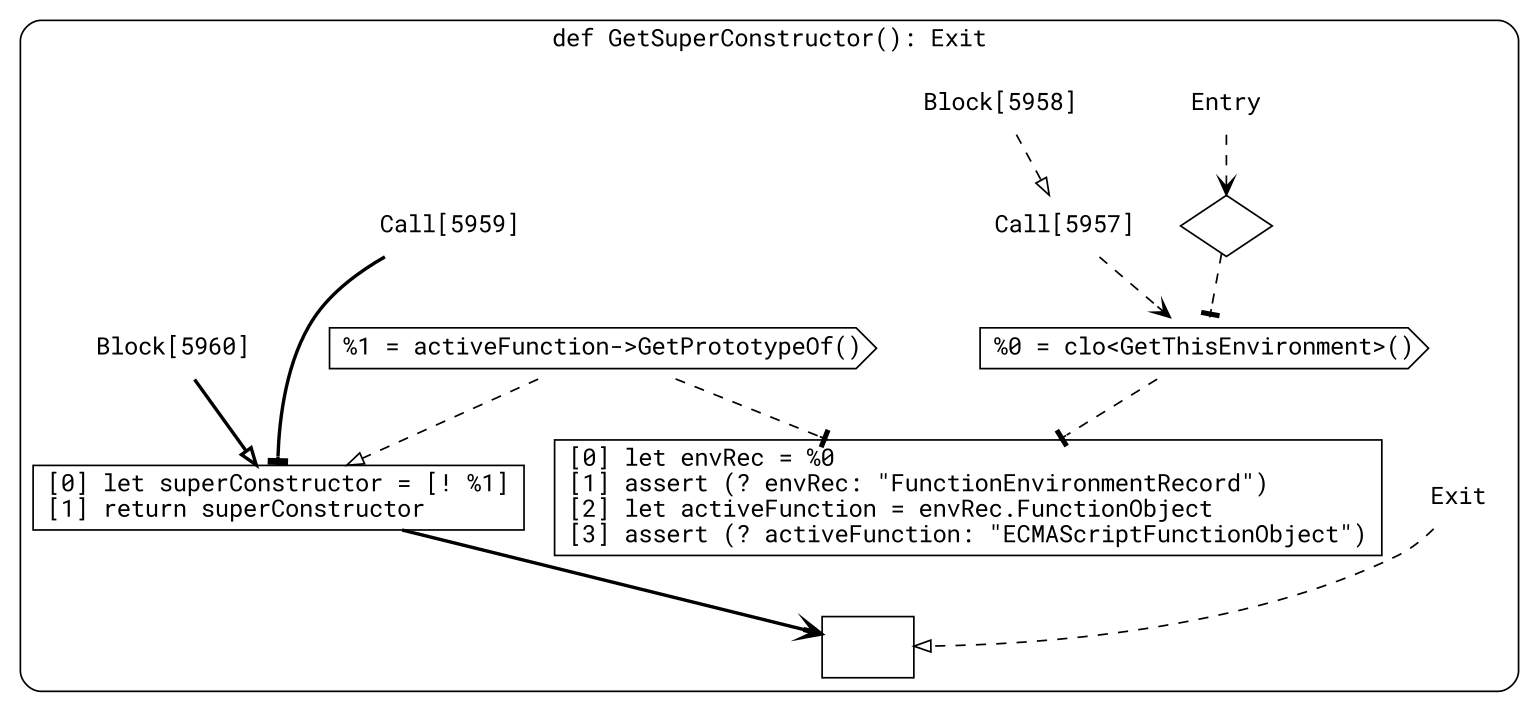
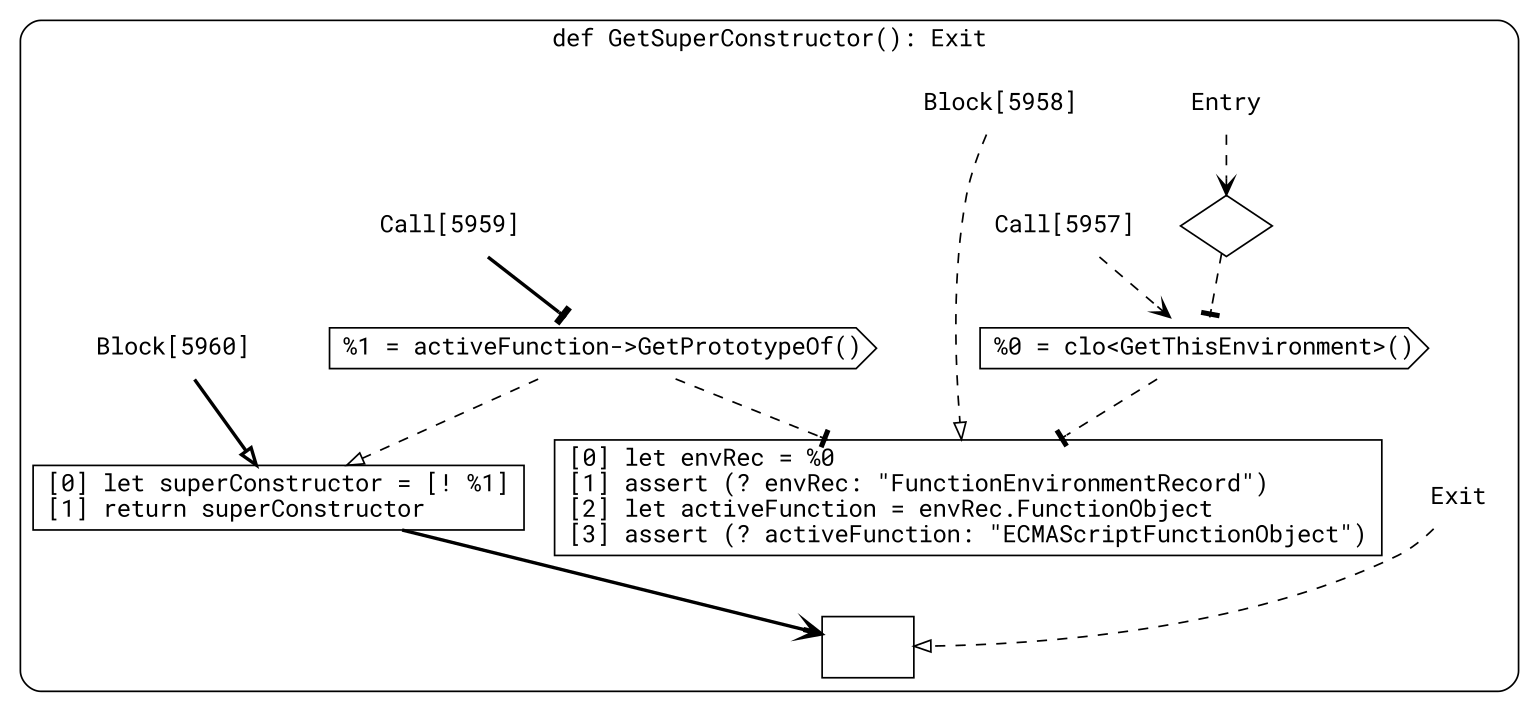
(1029, 157) -> (957, 276)
(302, 340) -> (523, 285)
